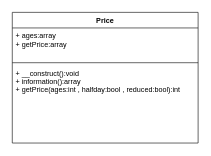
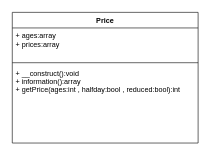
(38, 36) -> (38, 36)
